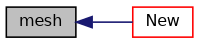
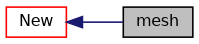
(113, 22) -> (103, 22)
